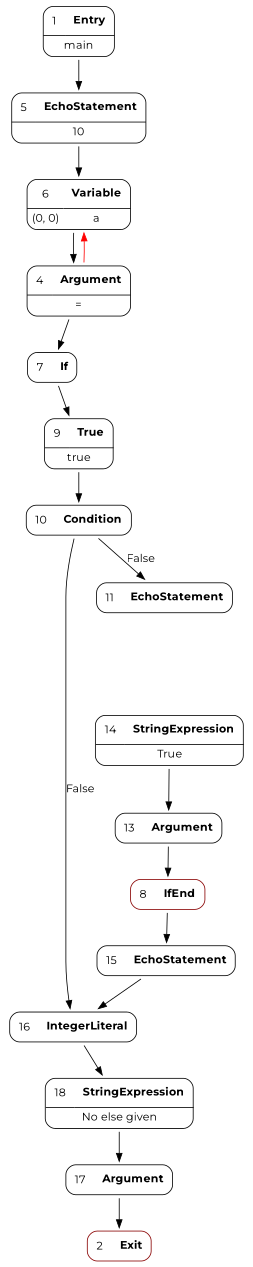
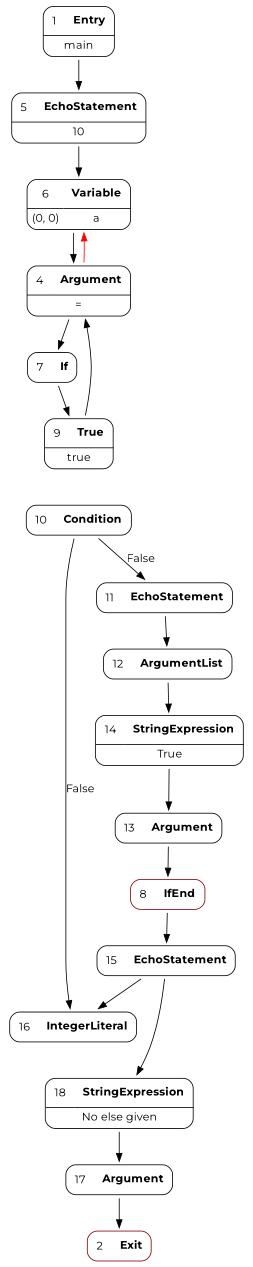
(79, 483) -> (91, 371)
none -> (168, 664)
(91, 1057) -> (157, 1024)
